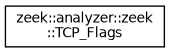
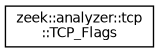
(85, 26) -> (79, 26)
